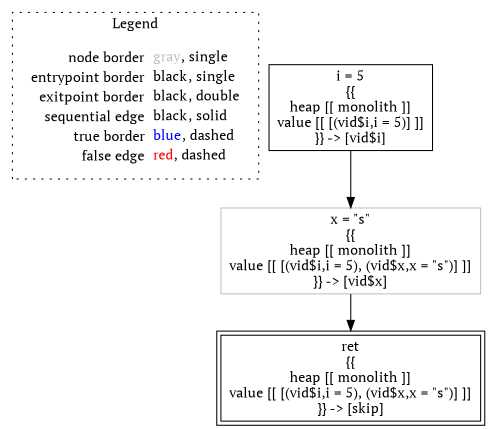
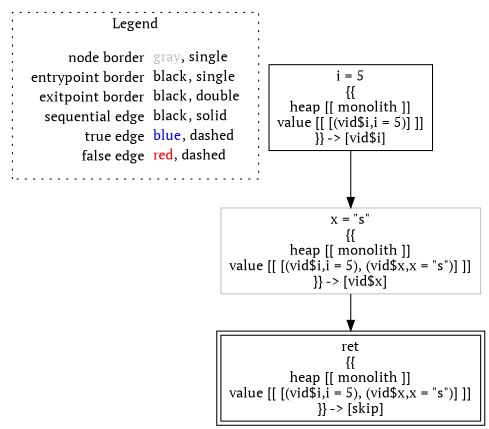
(111, 137) -> (117, 137)
